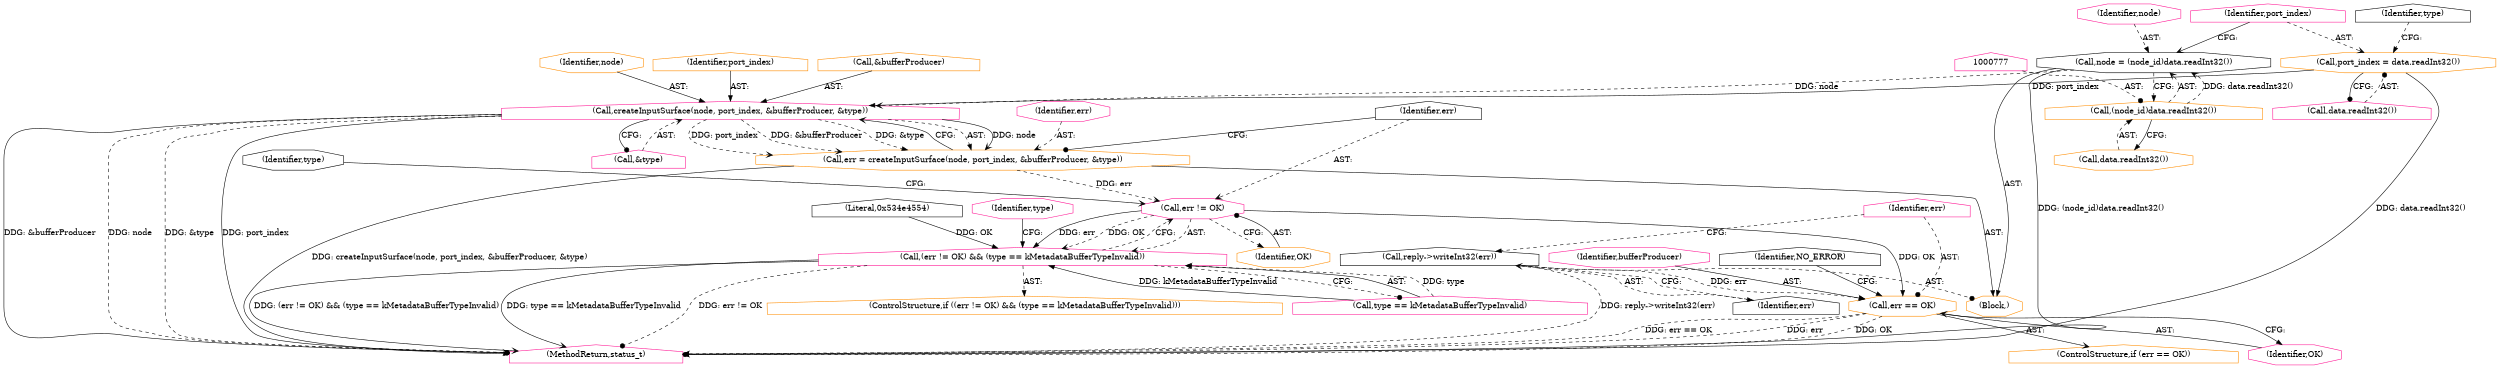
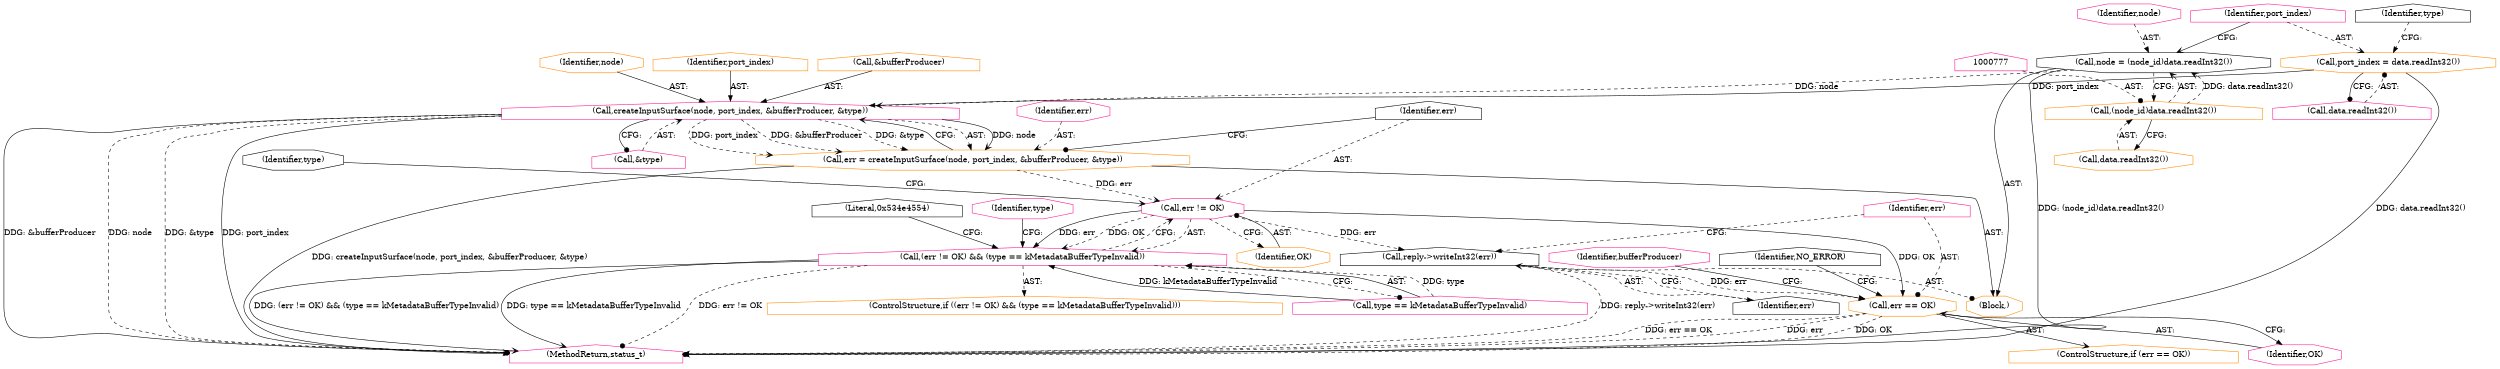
none -> (1314, 232)
(974, 233) -> (974, 233)
(1794, 282) -> (1794, 282)
